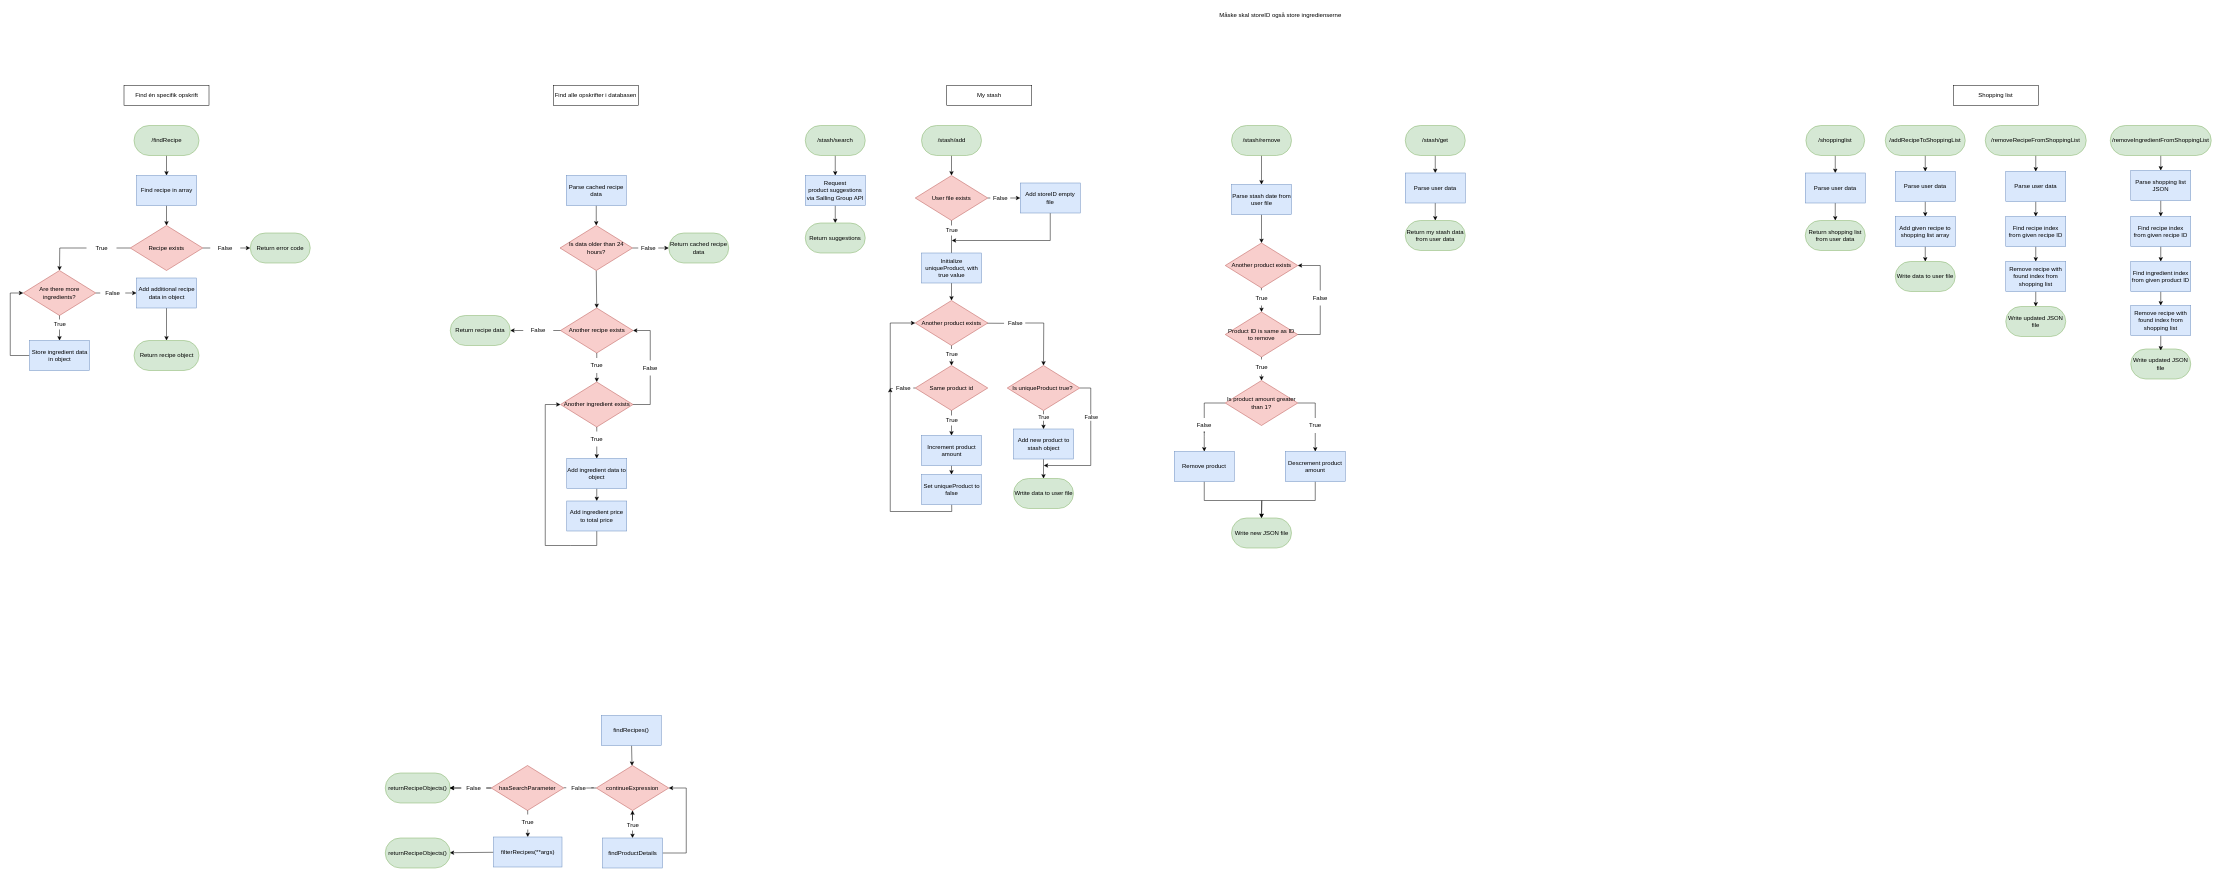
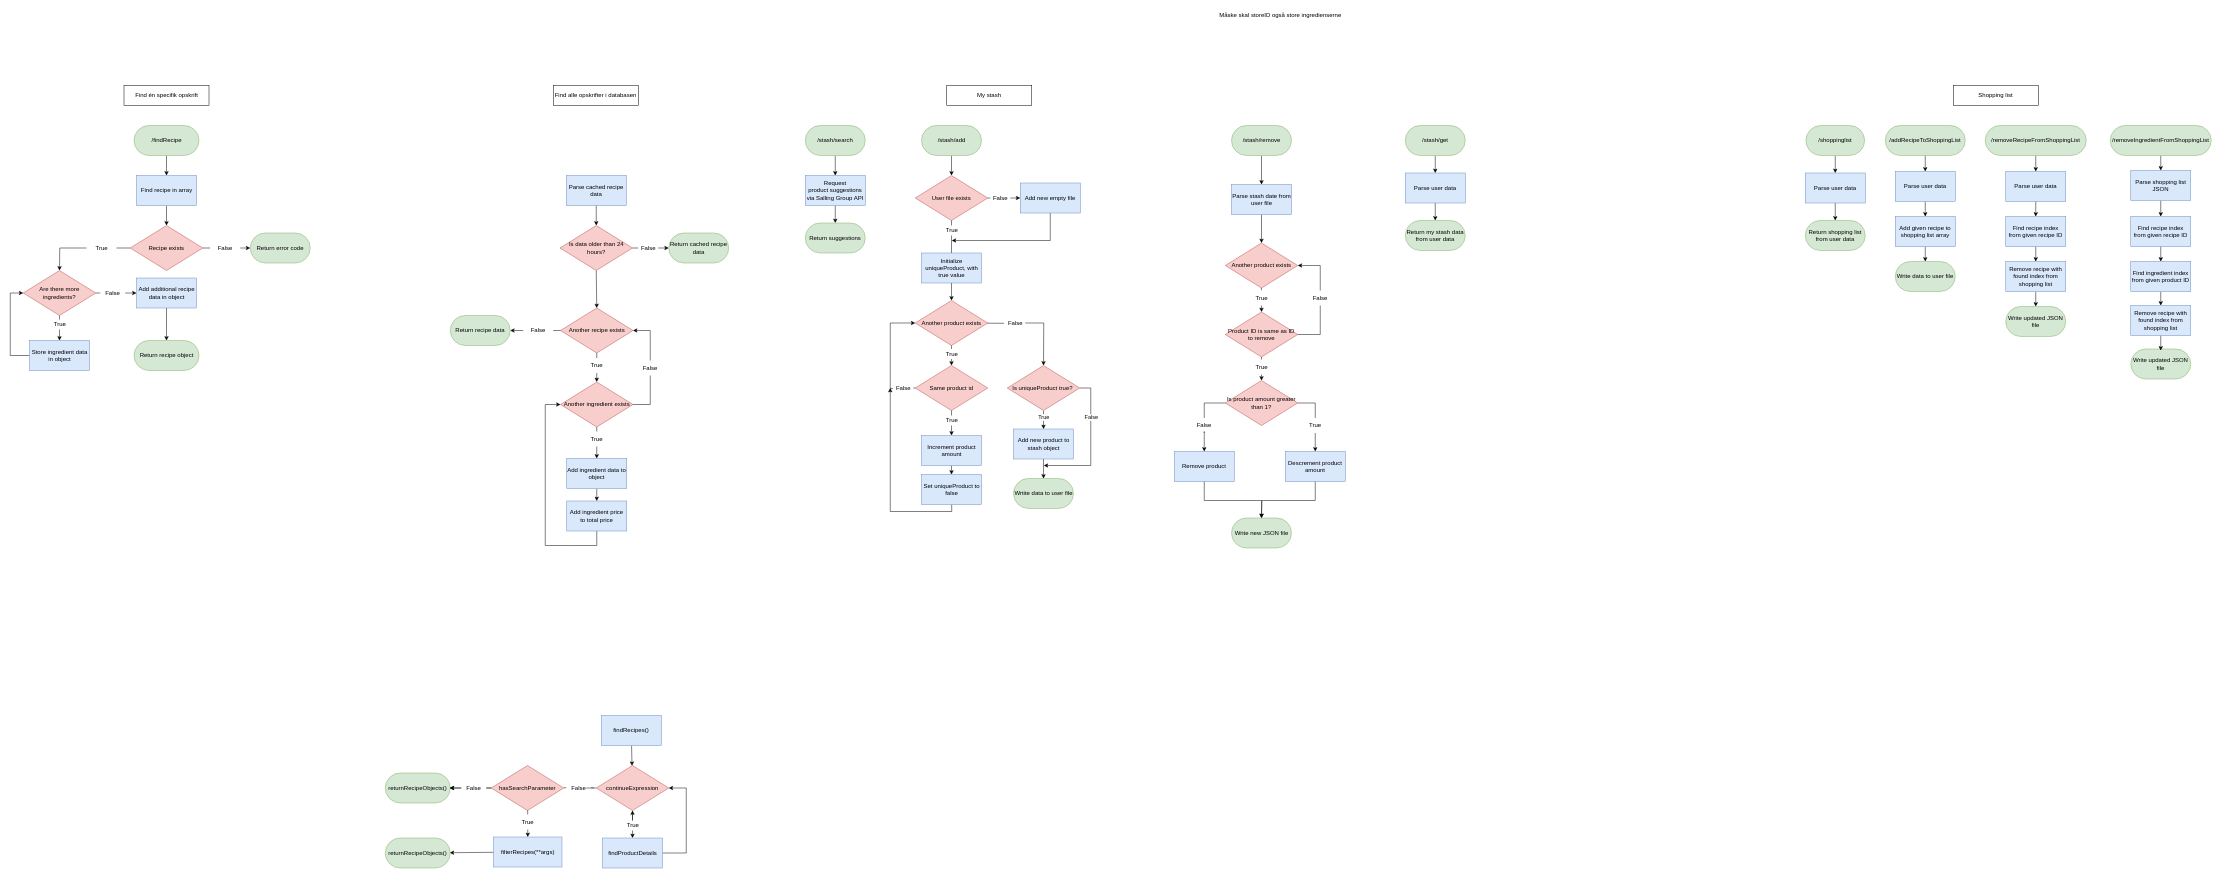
(1050, 198) -> (1050, 198)
